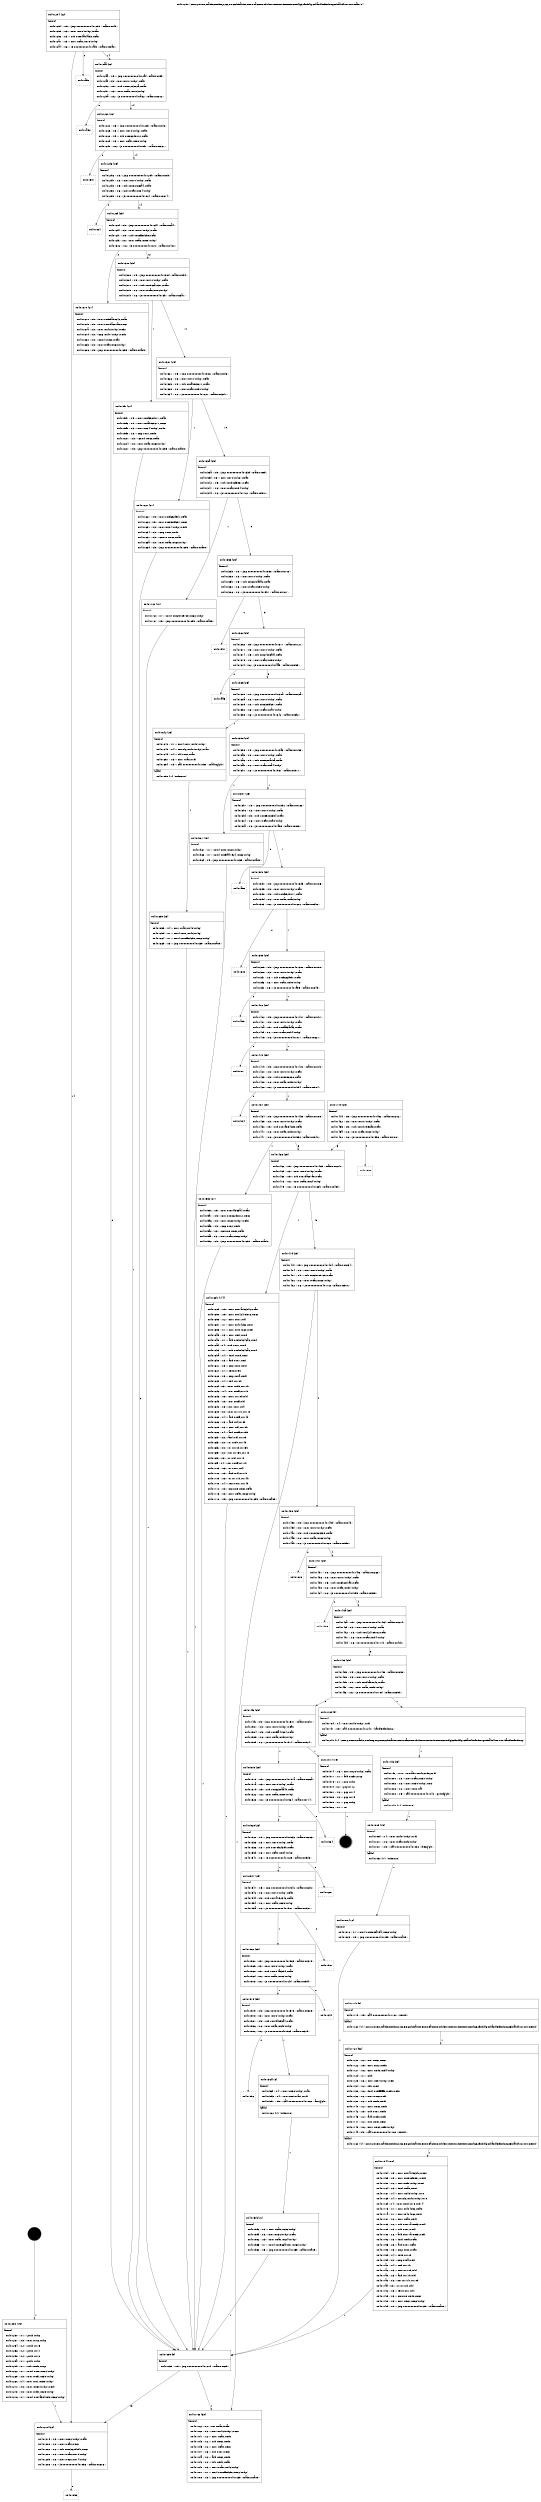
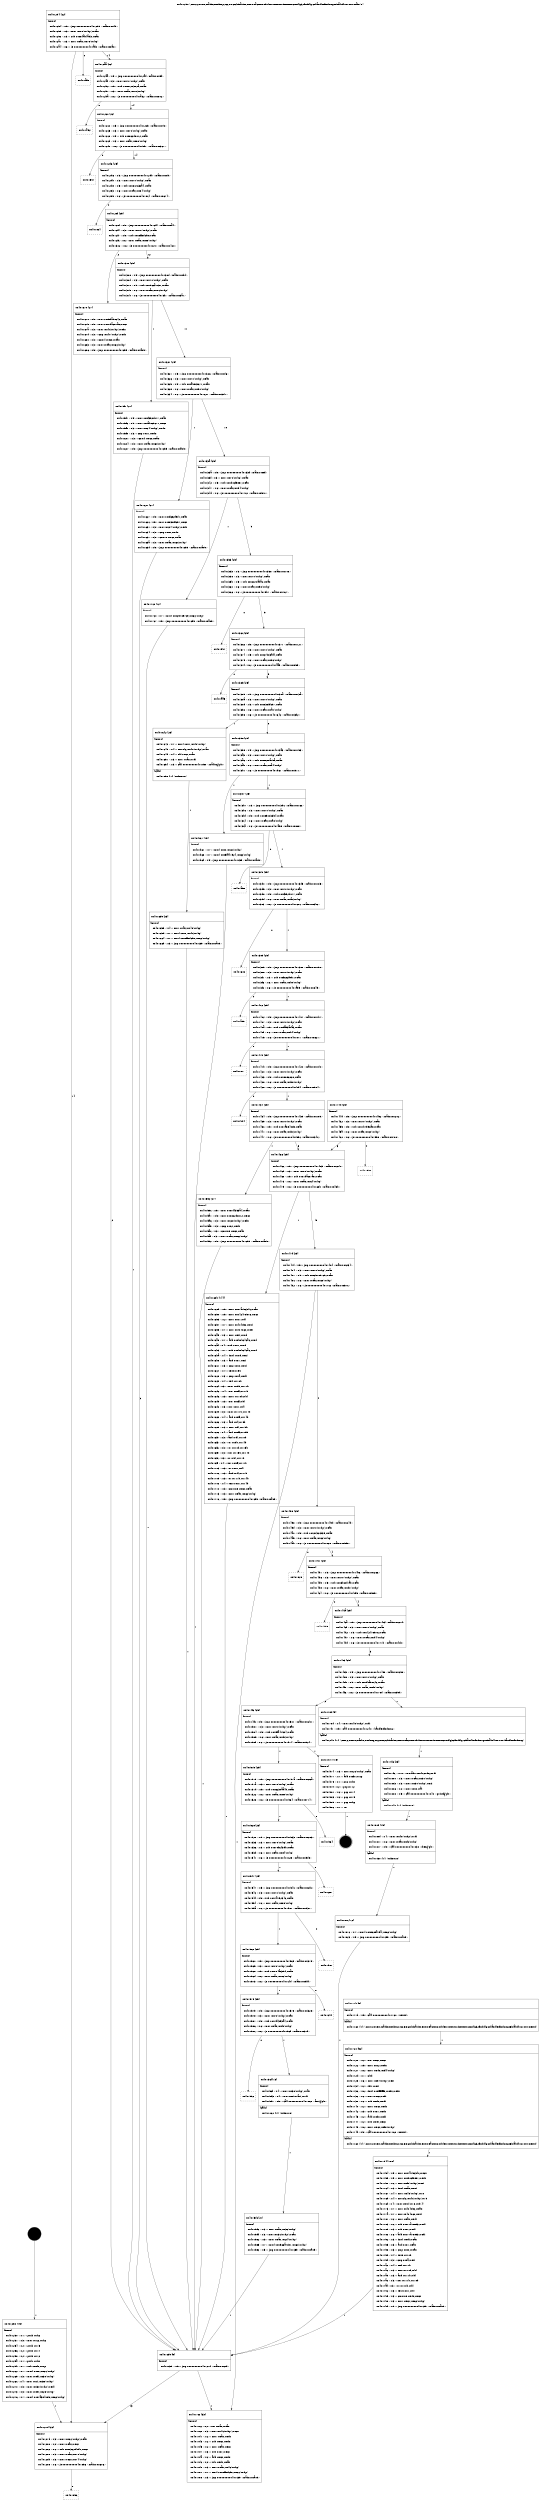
(138, 204) -> none
none -> (267, 726)
